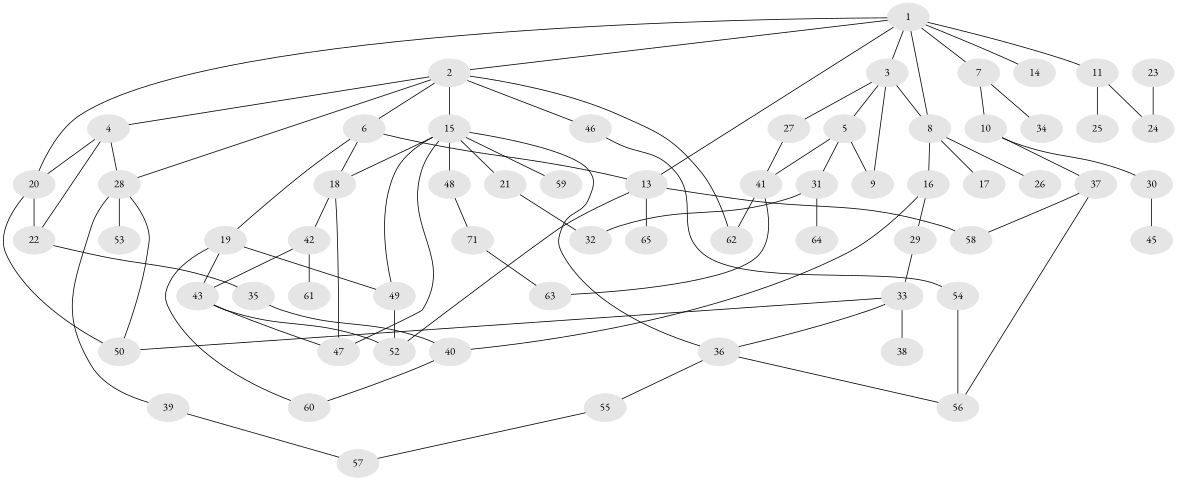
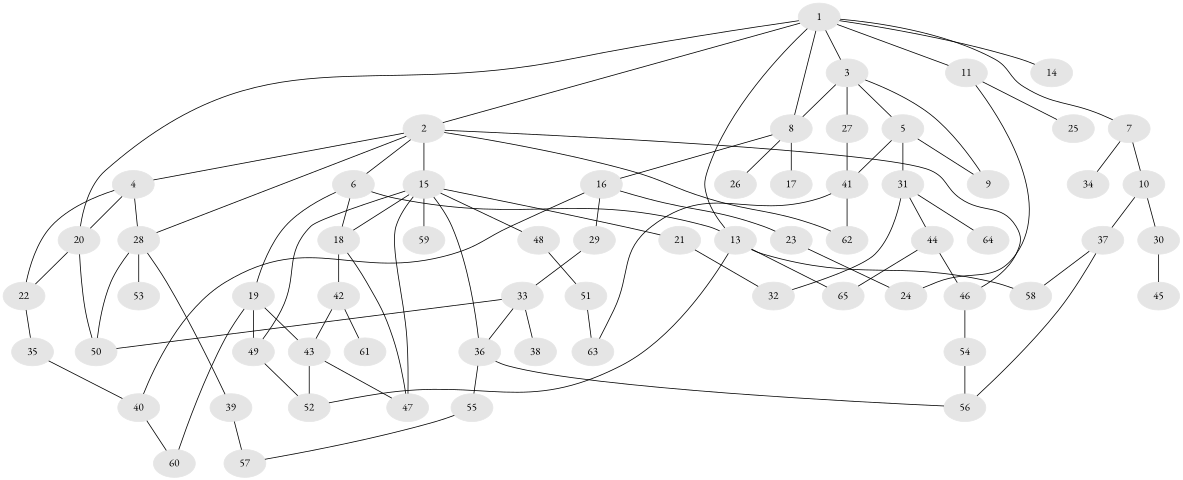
none -> (702, 210)
(473, 240) -> (586, 296)
none -> (932, 240)
